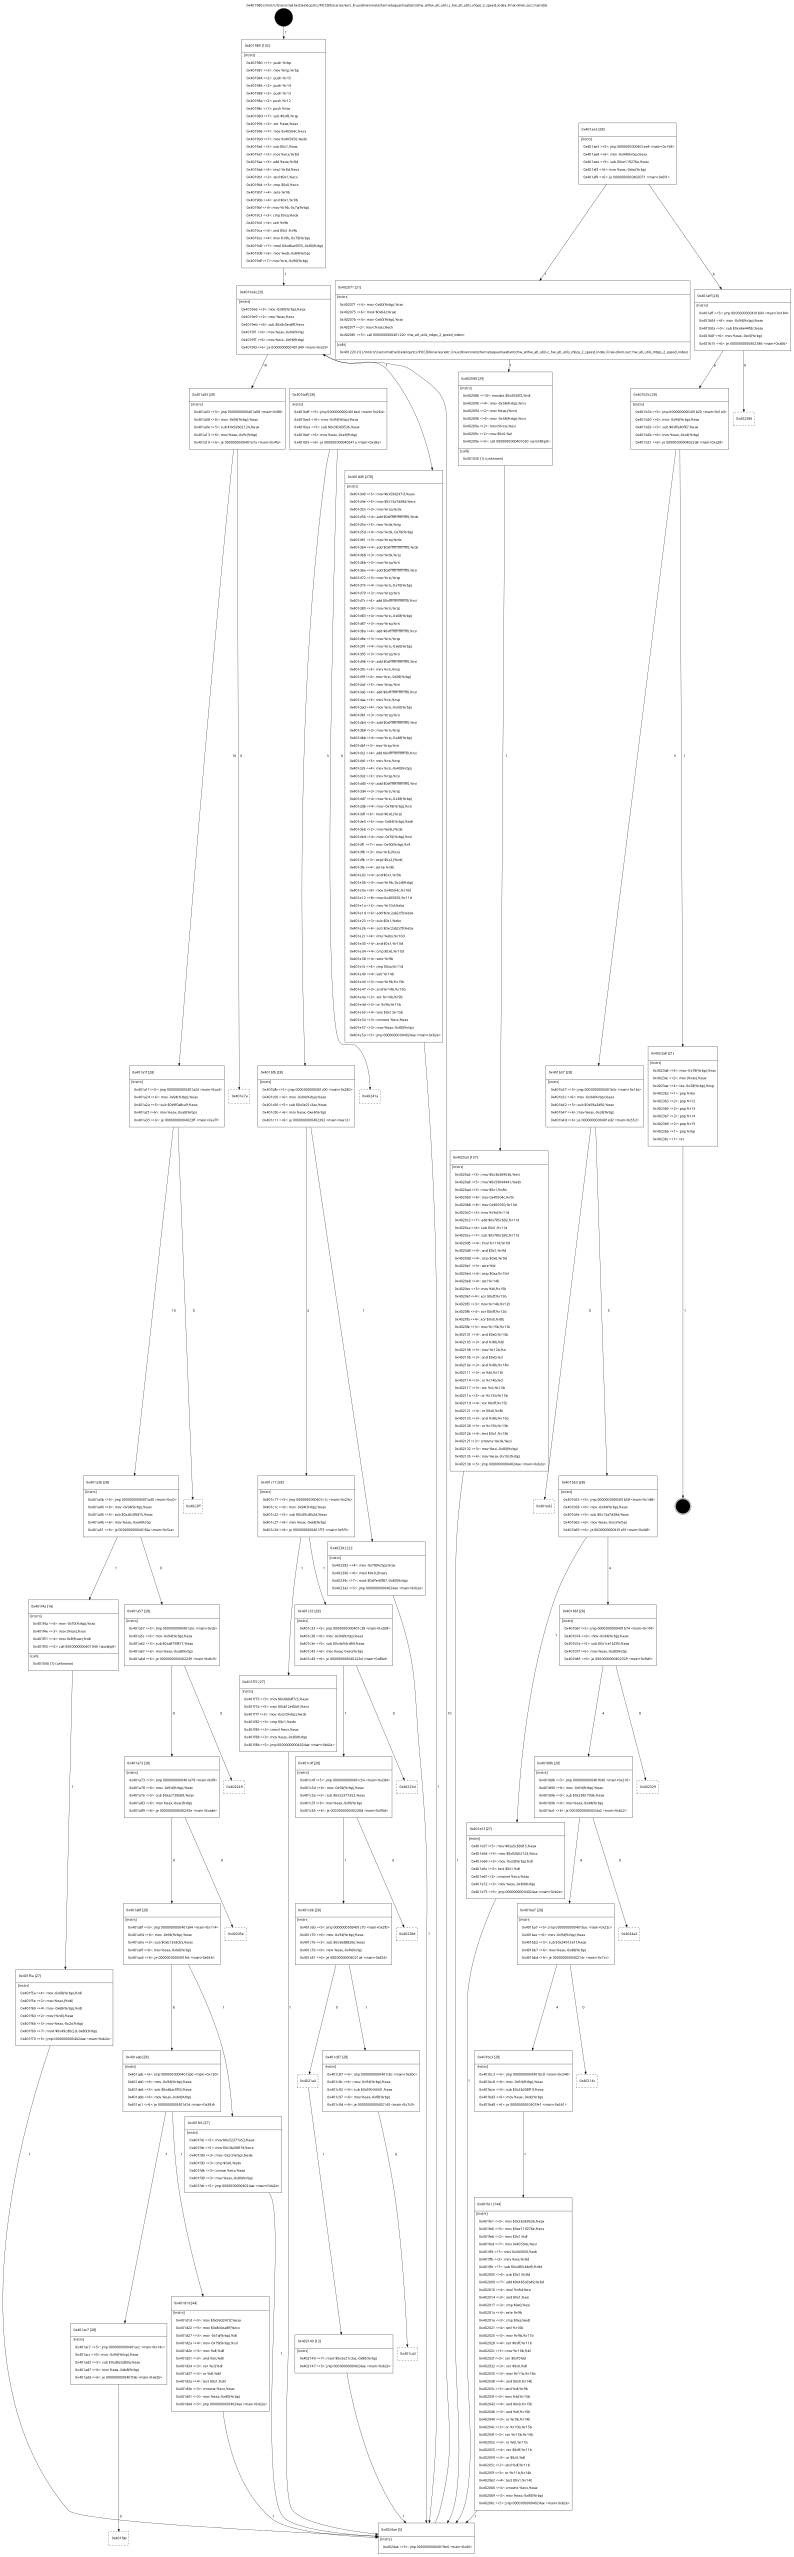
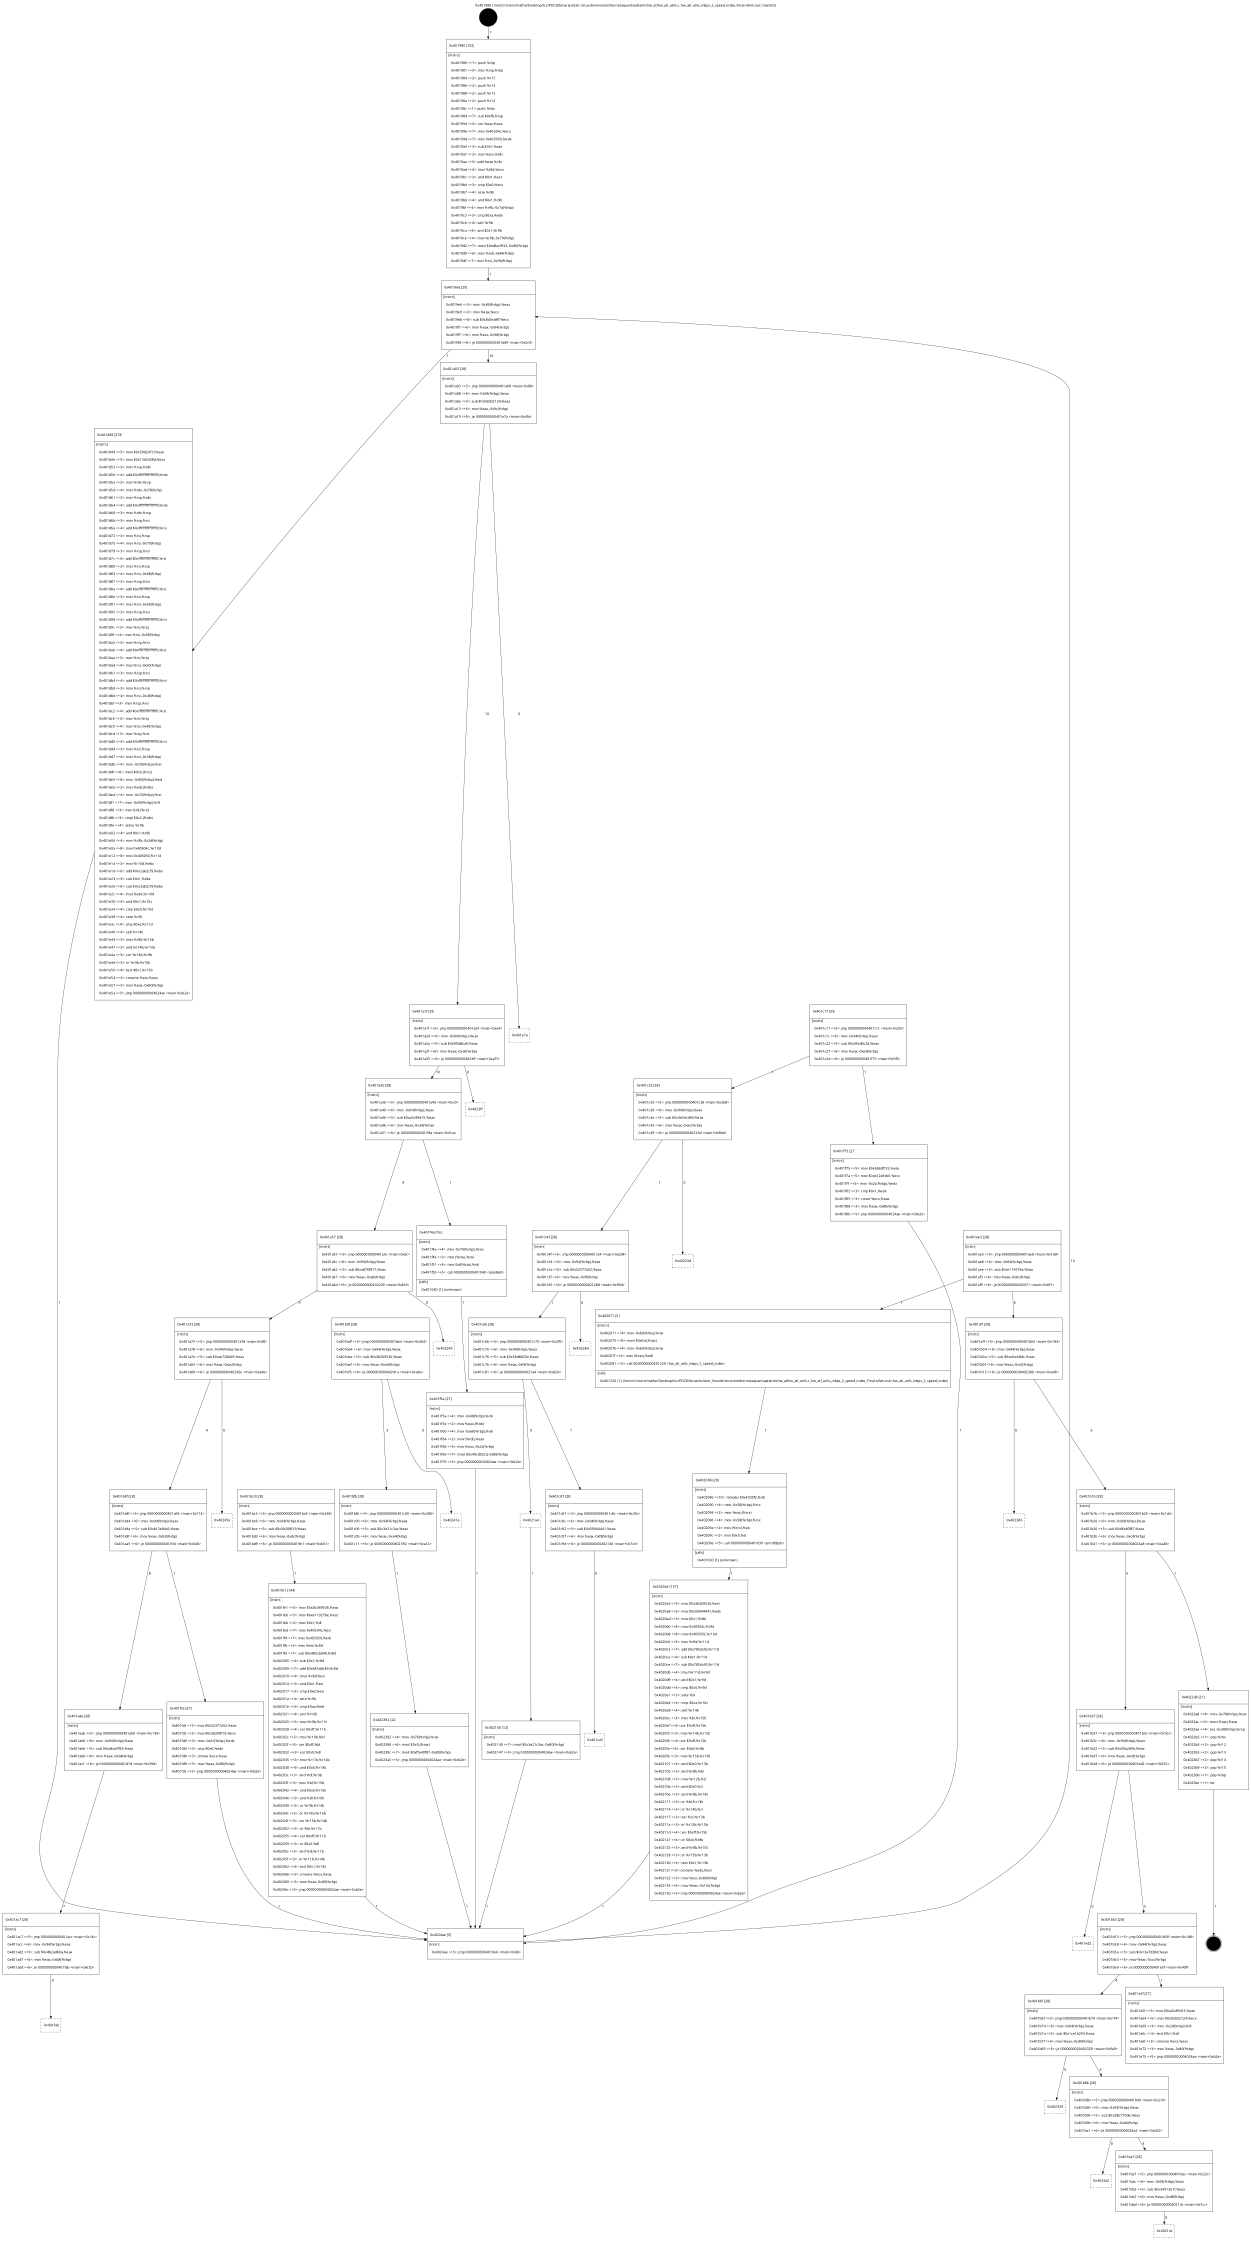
(306, 1300) -> none
(545, 2007) -> none
(467, 2209) -> none
(220, 2354) -> none
